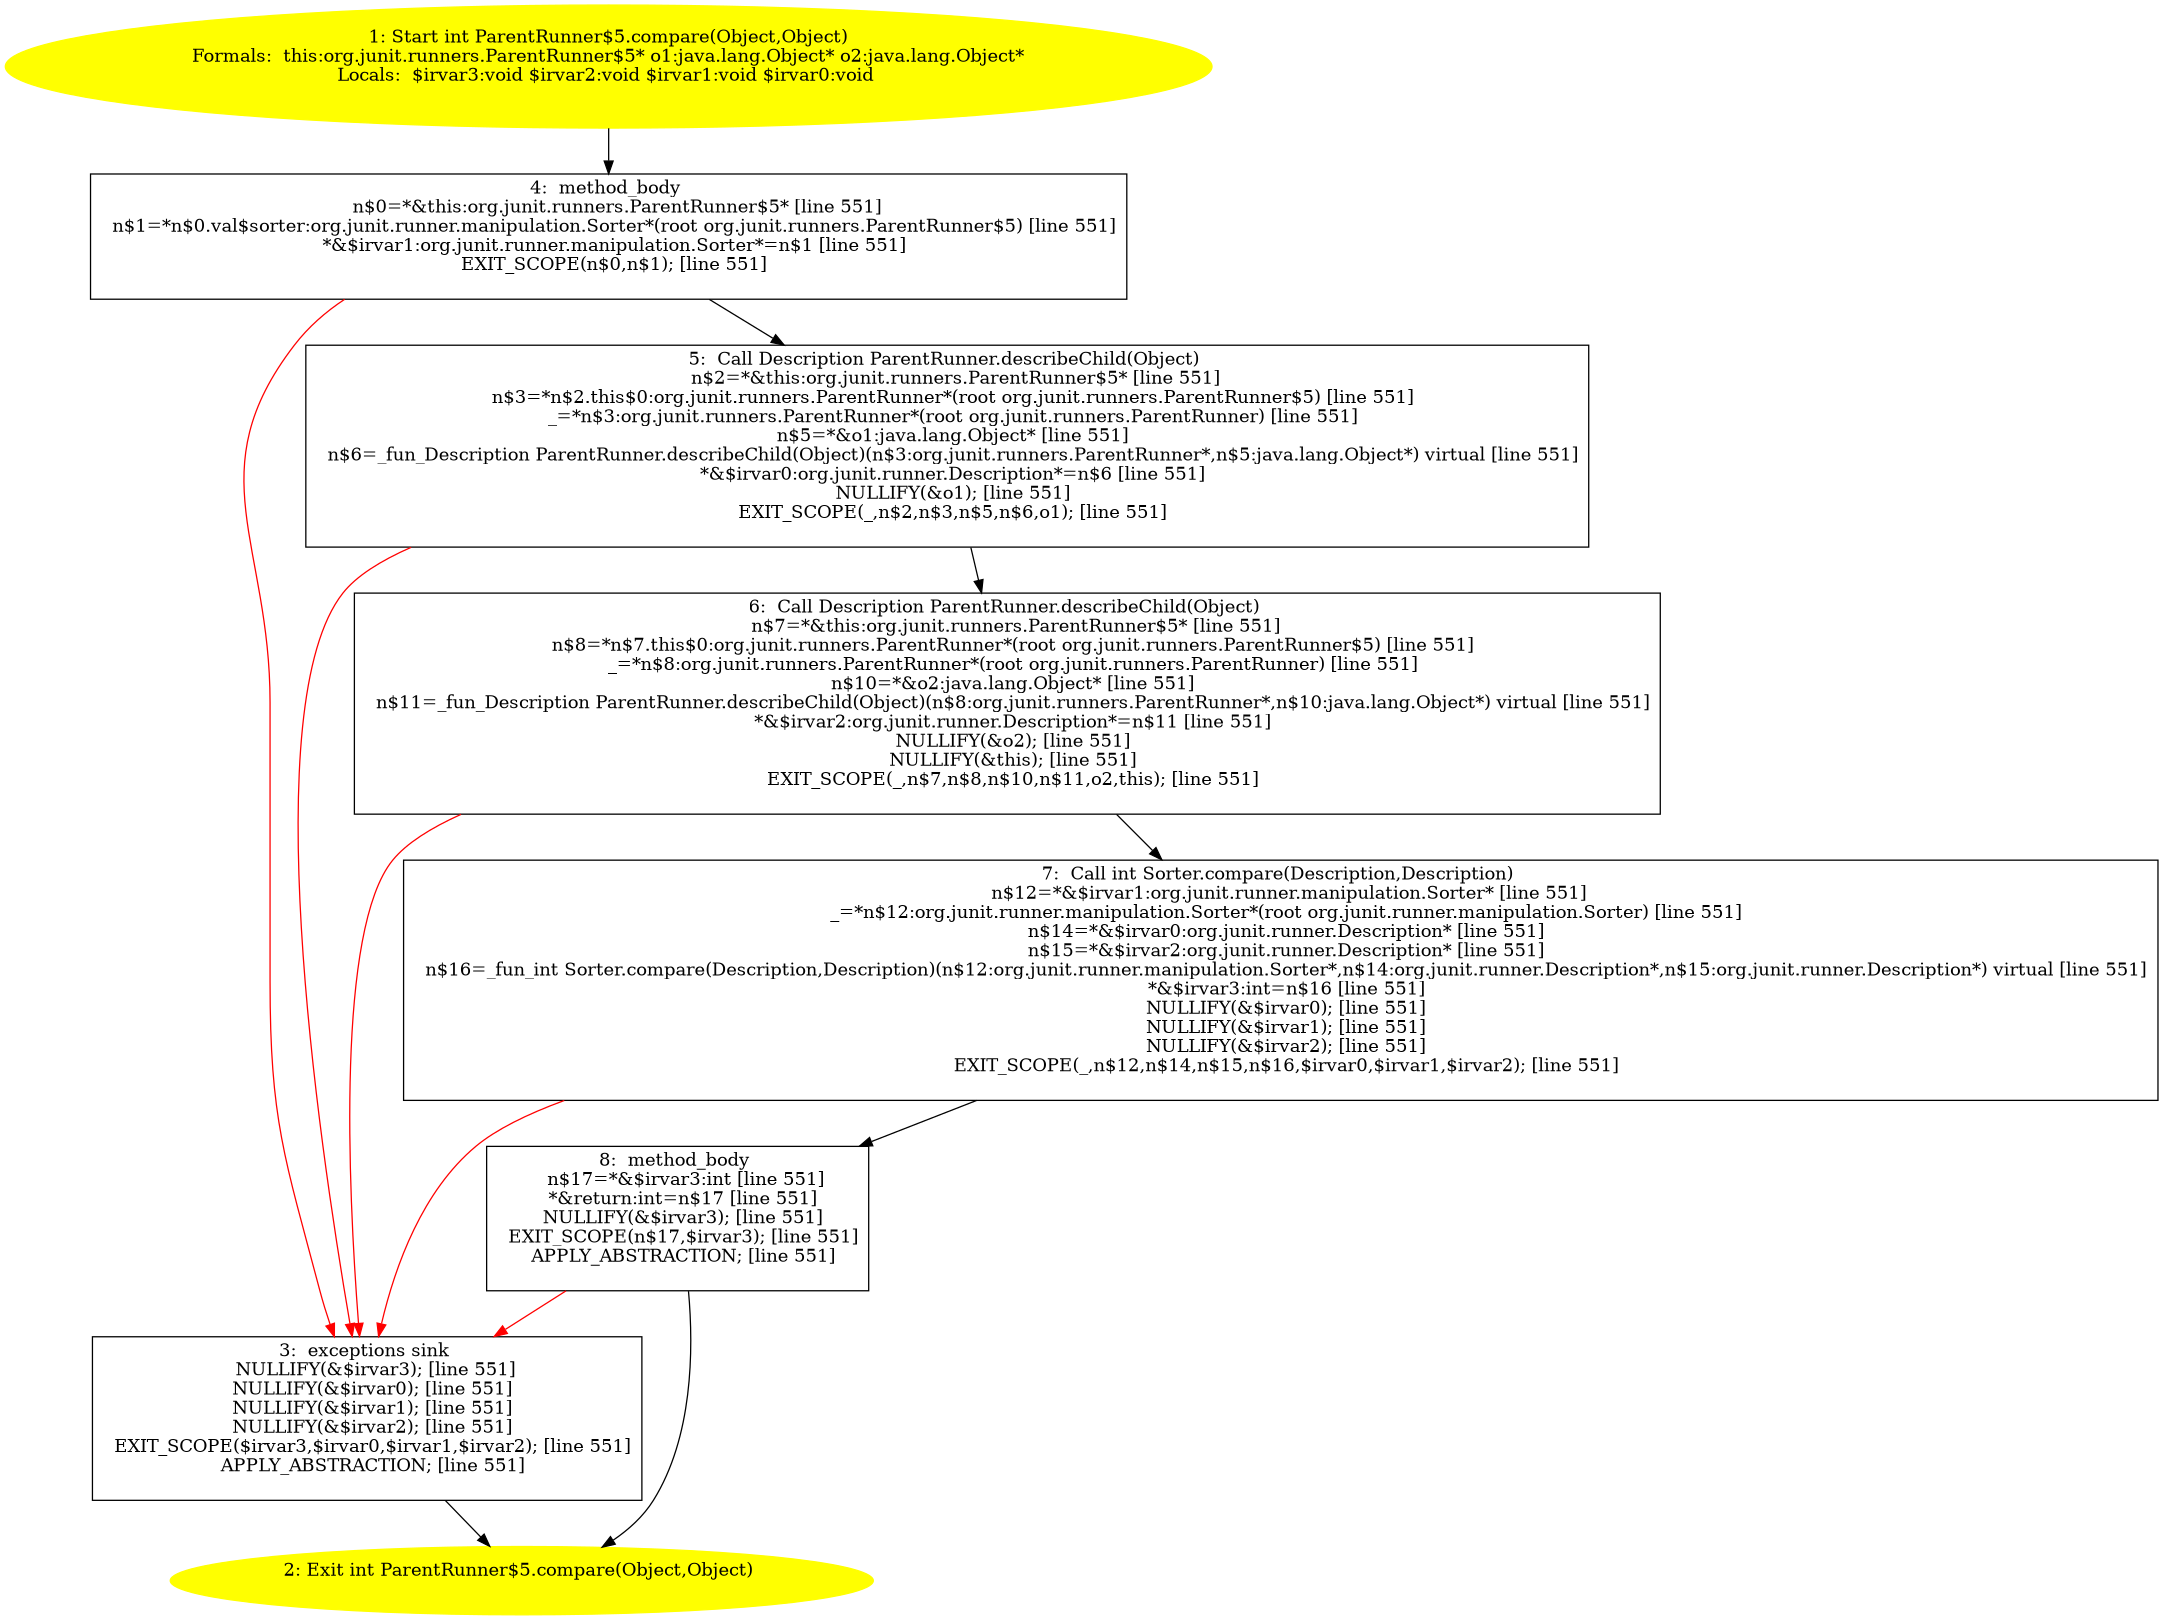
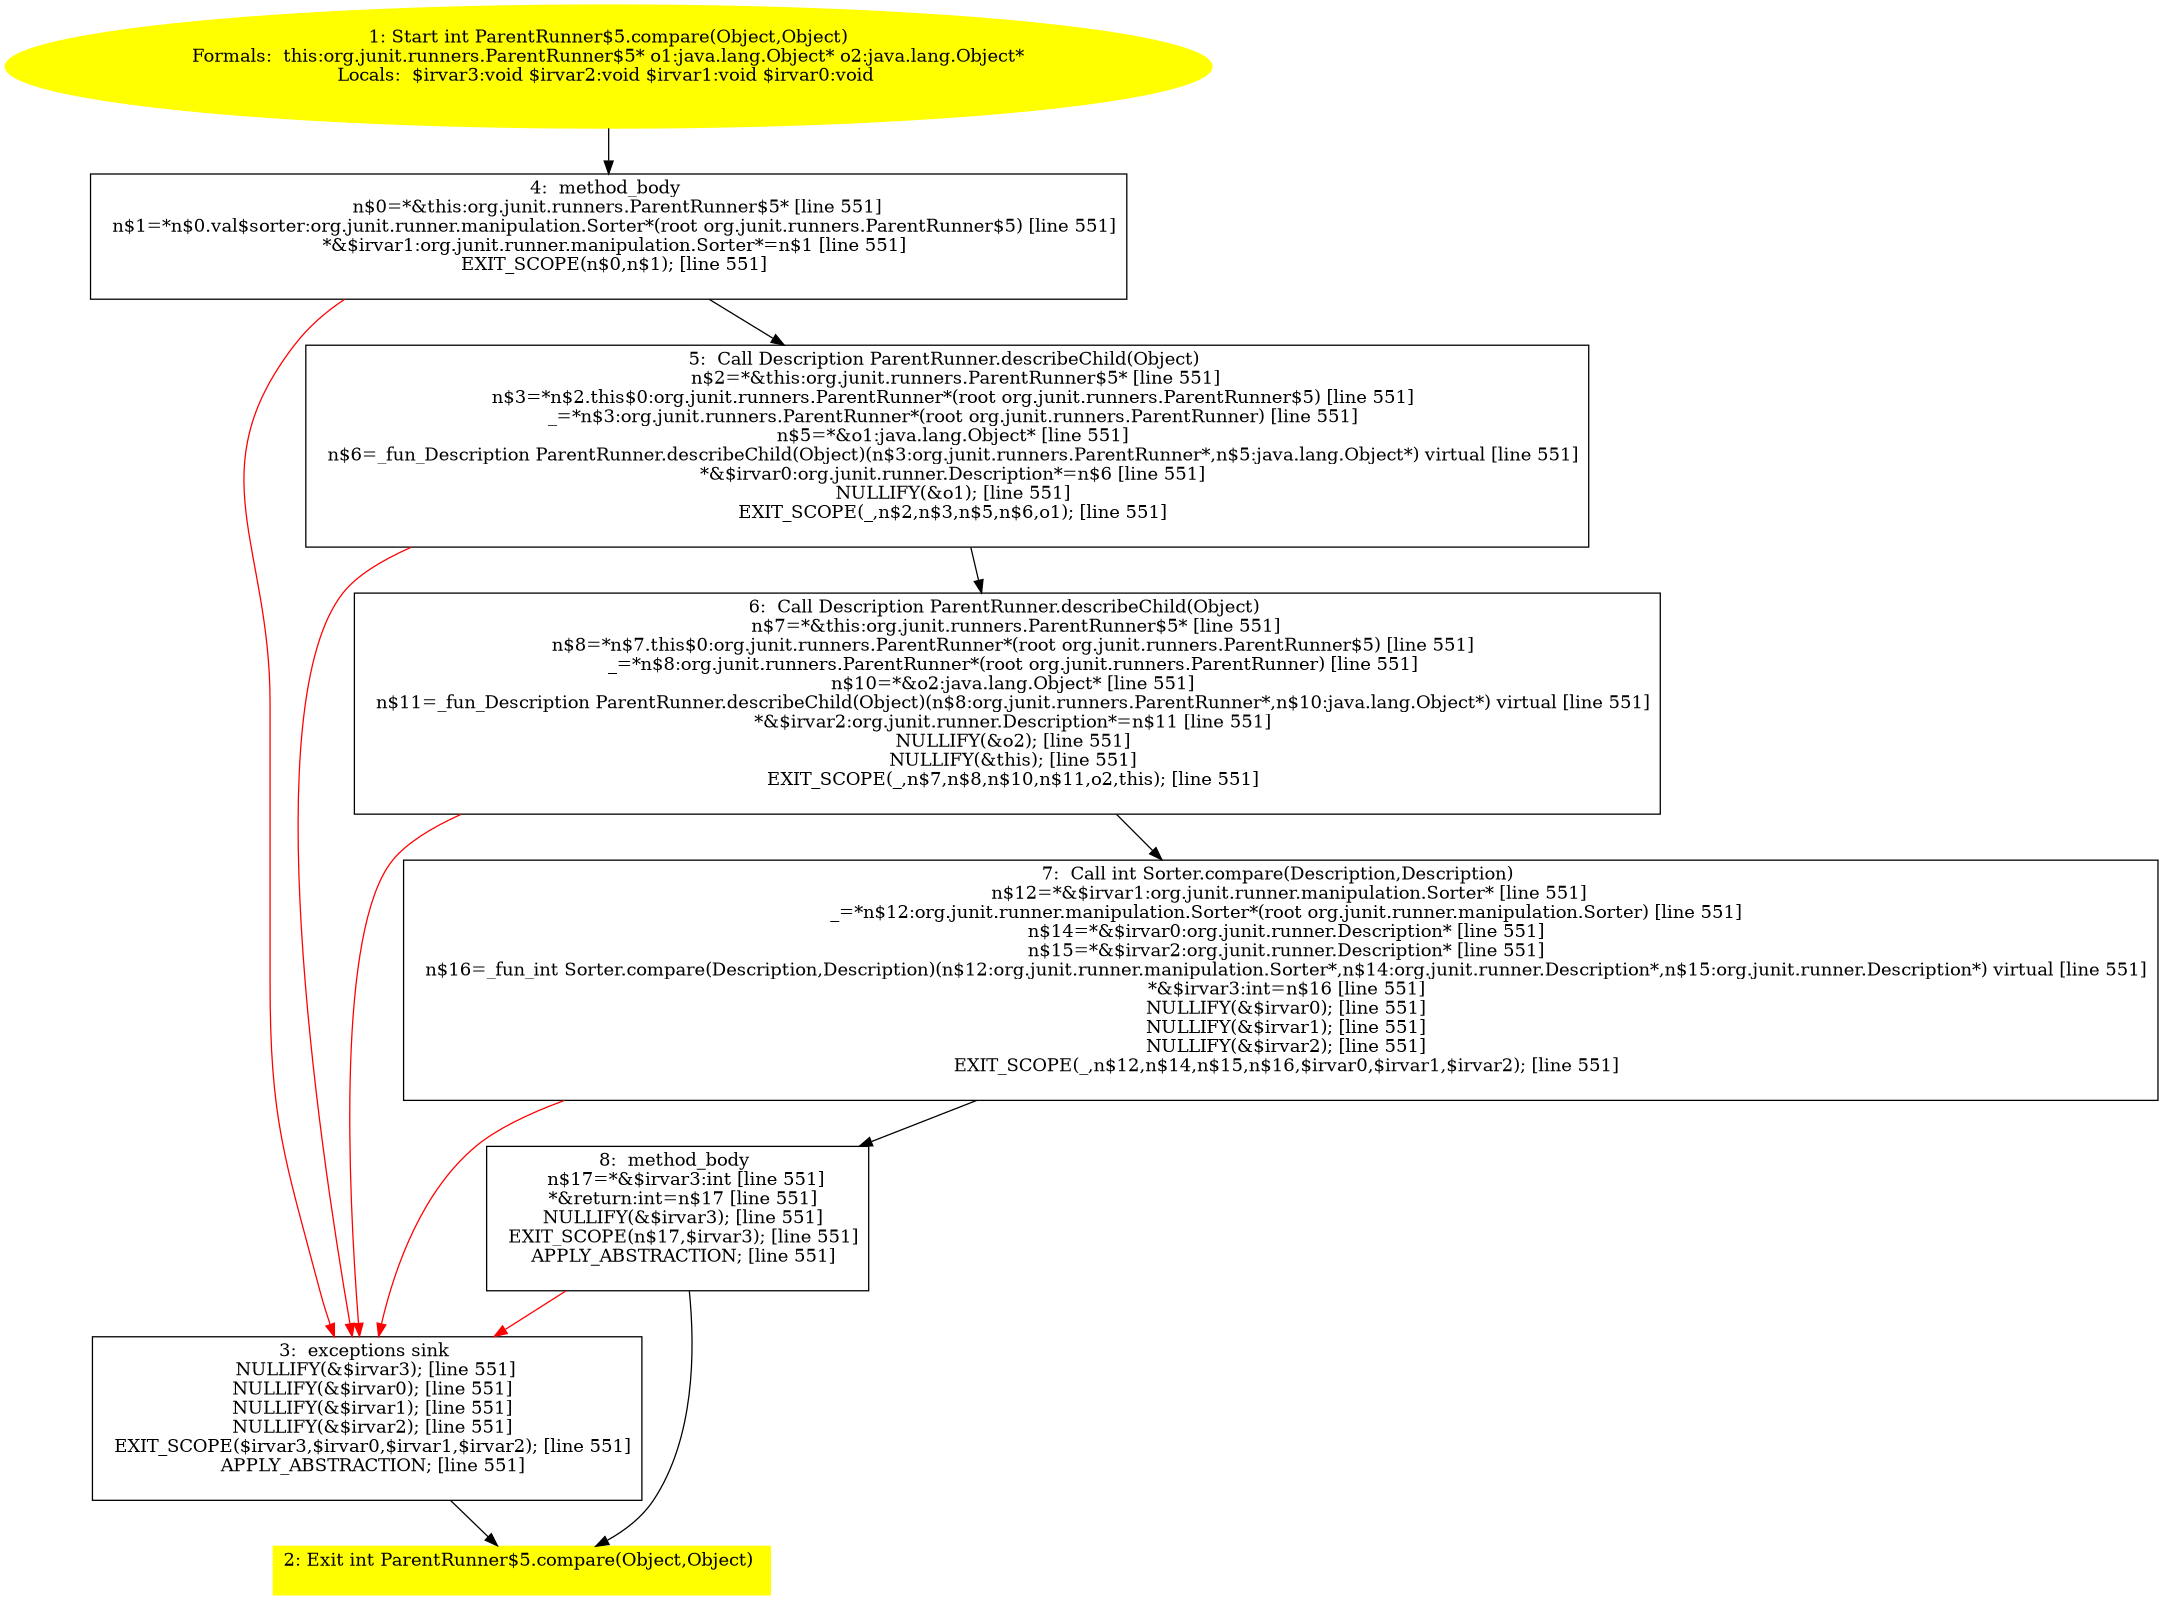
(522, 1581) -> (522, 1571)
